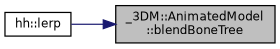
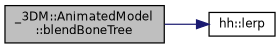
(87, 24) -> (181, 24)
